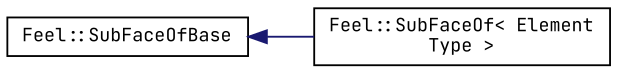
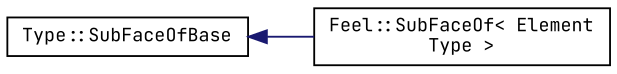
(128, 37) -> (128, 37)
